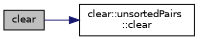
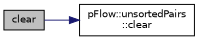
(137, 20) -> (137, 20)
